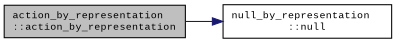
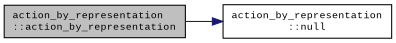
(307, 21) -> (307, 21)
